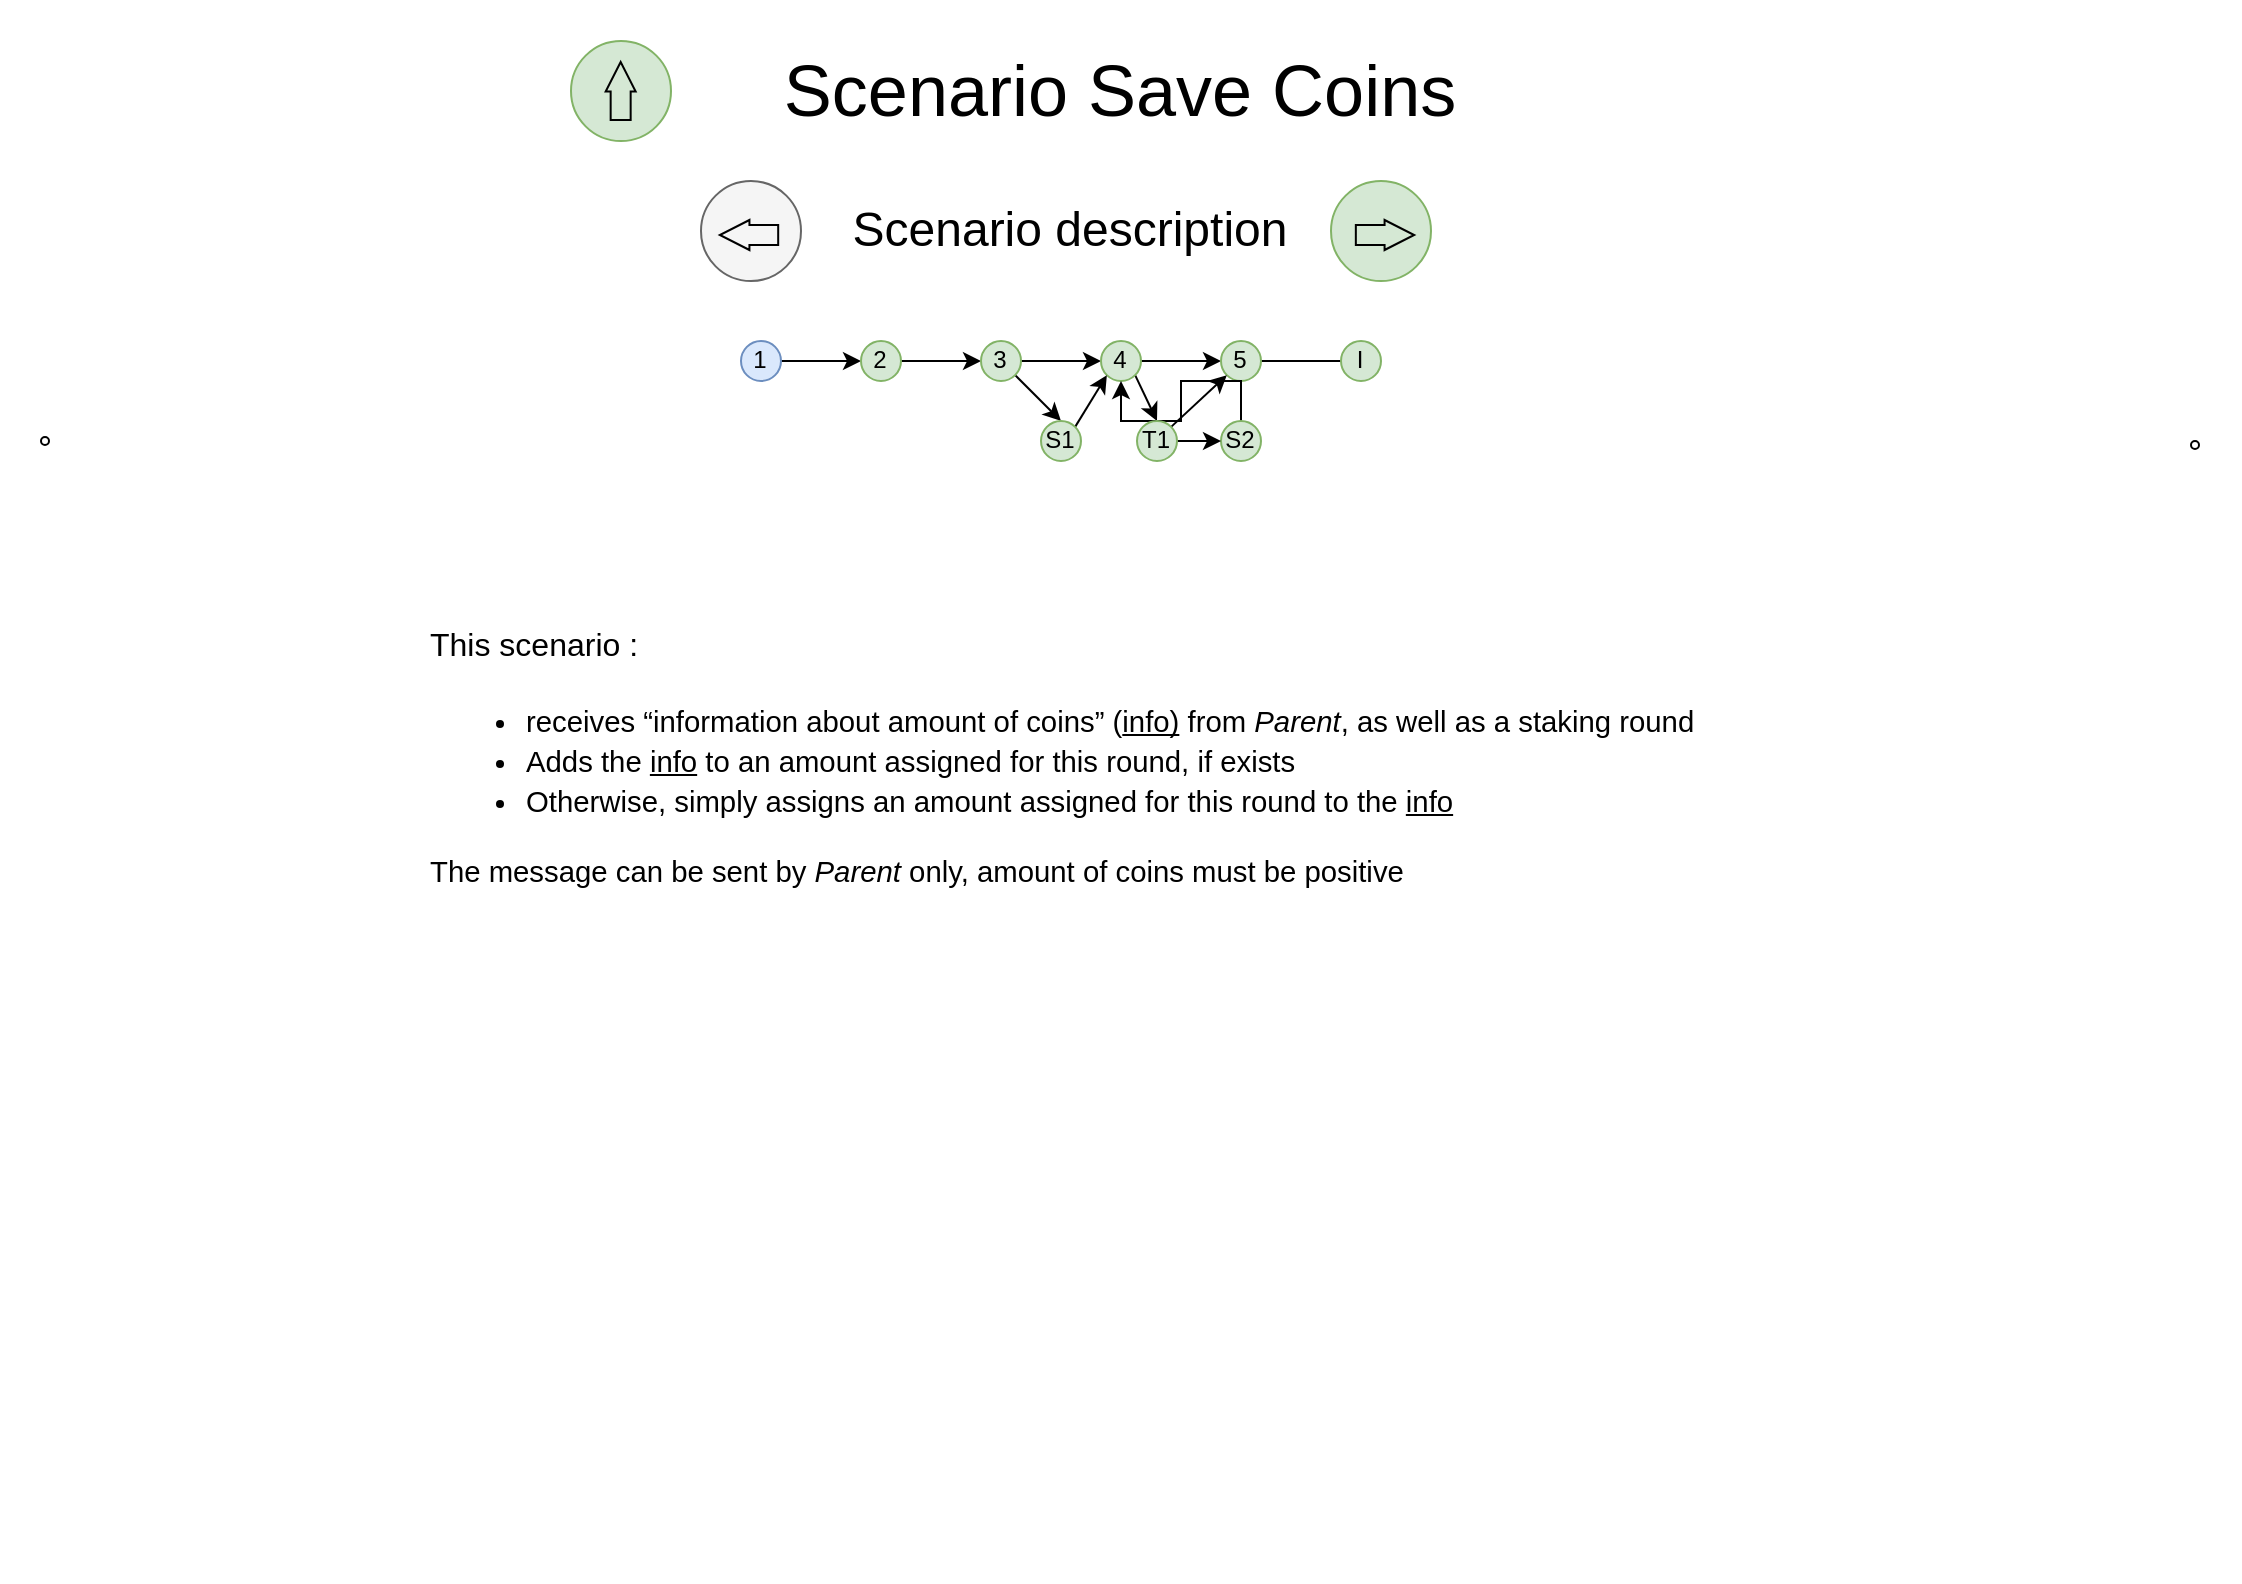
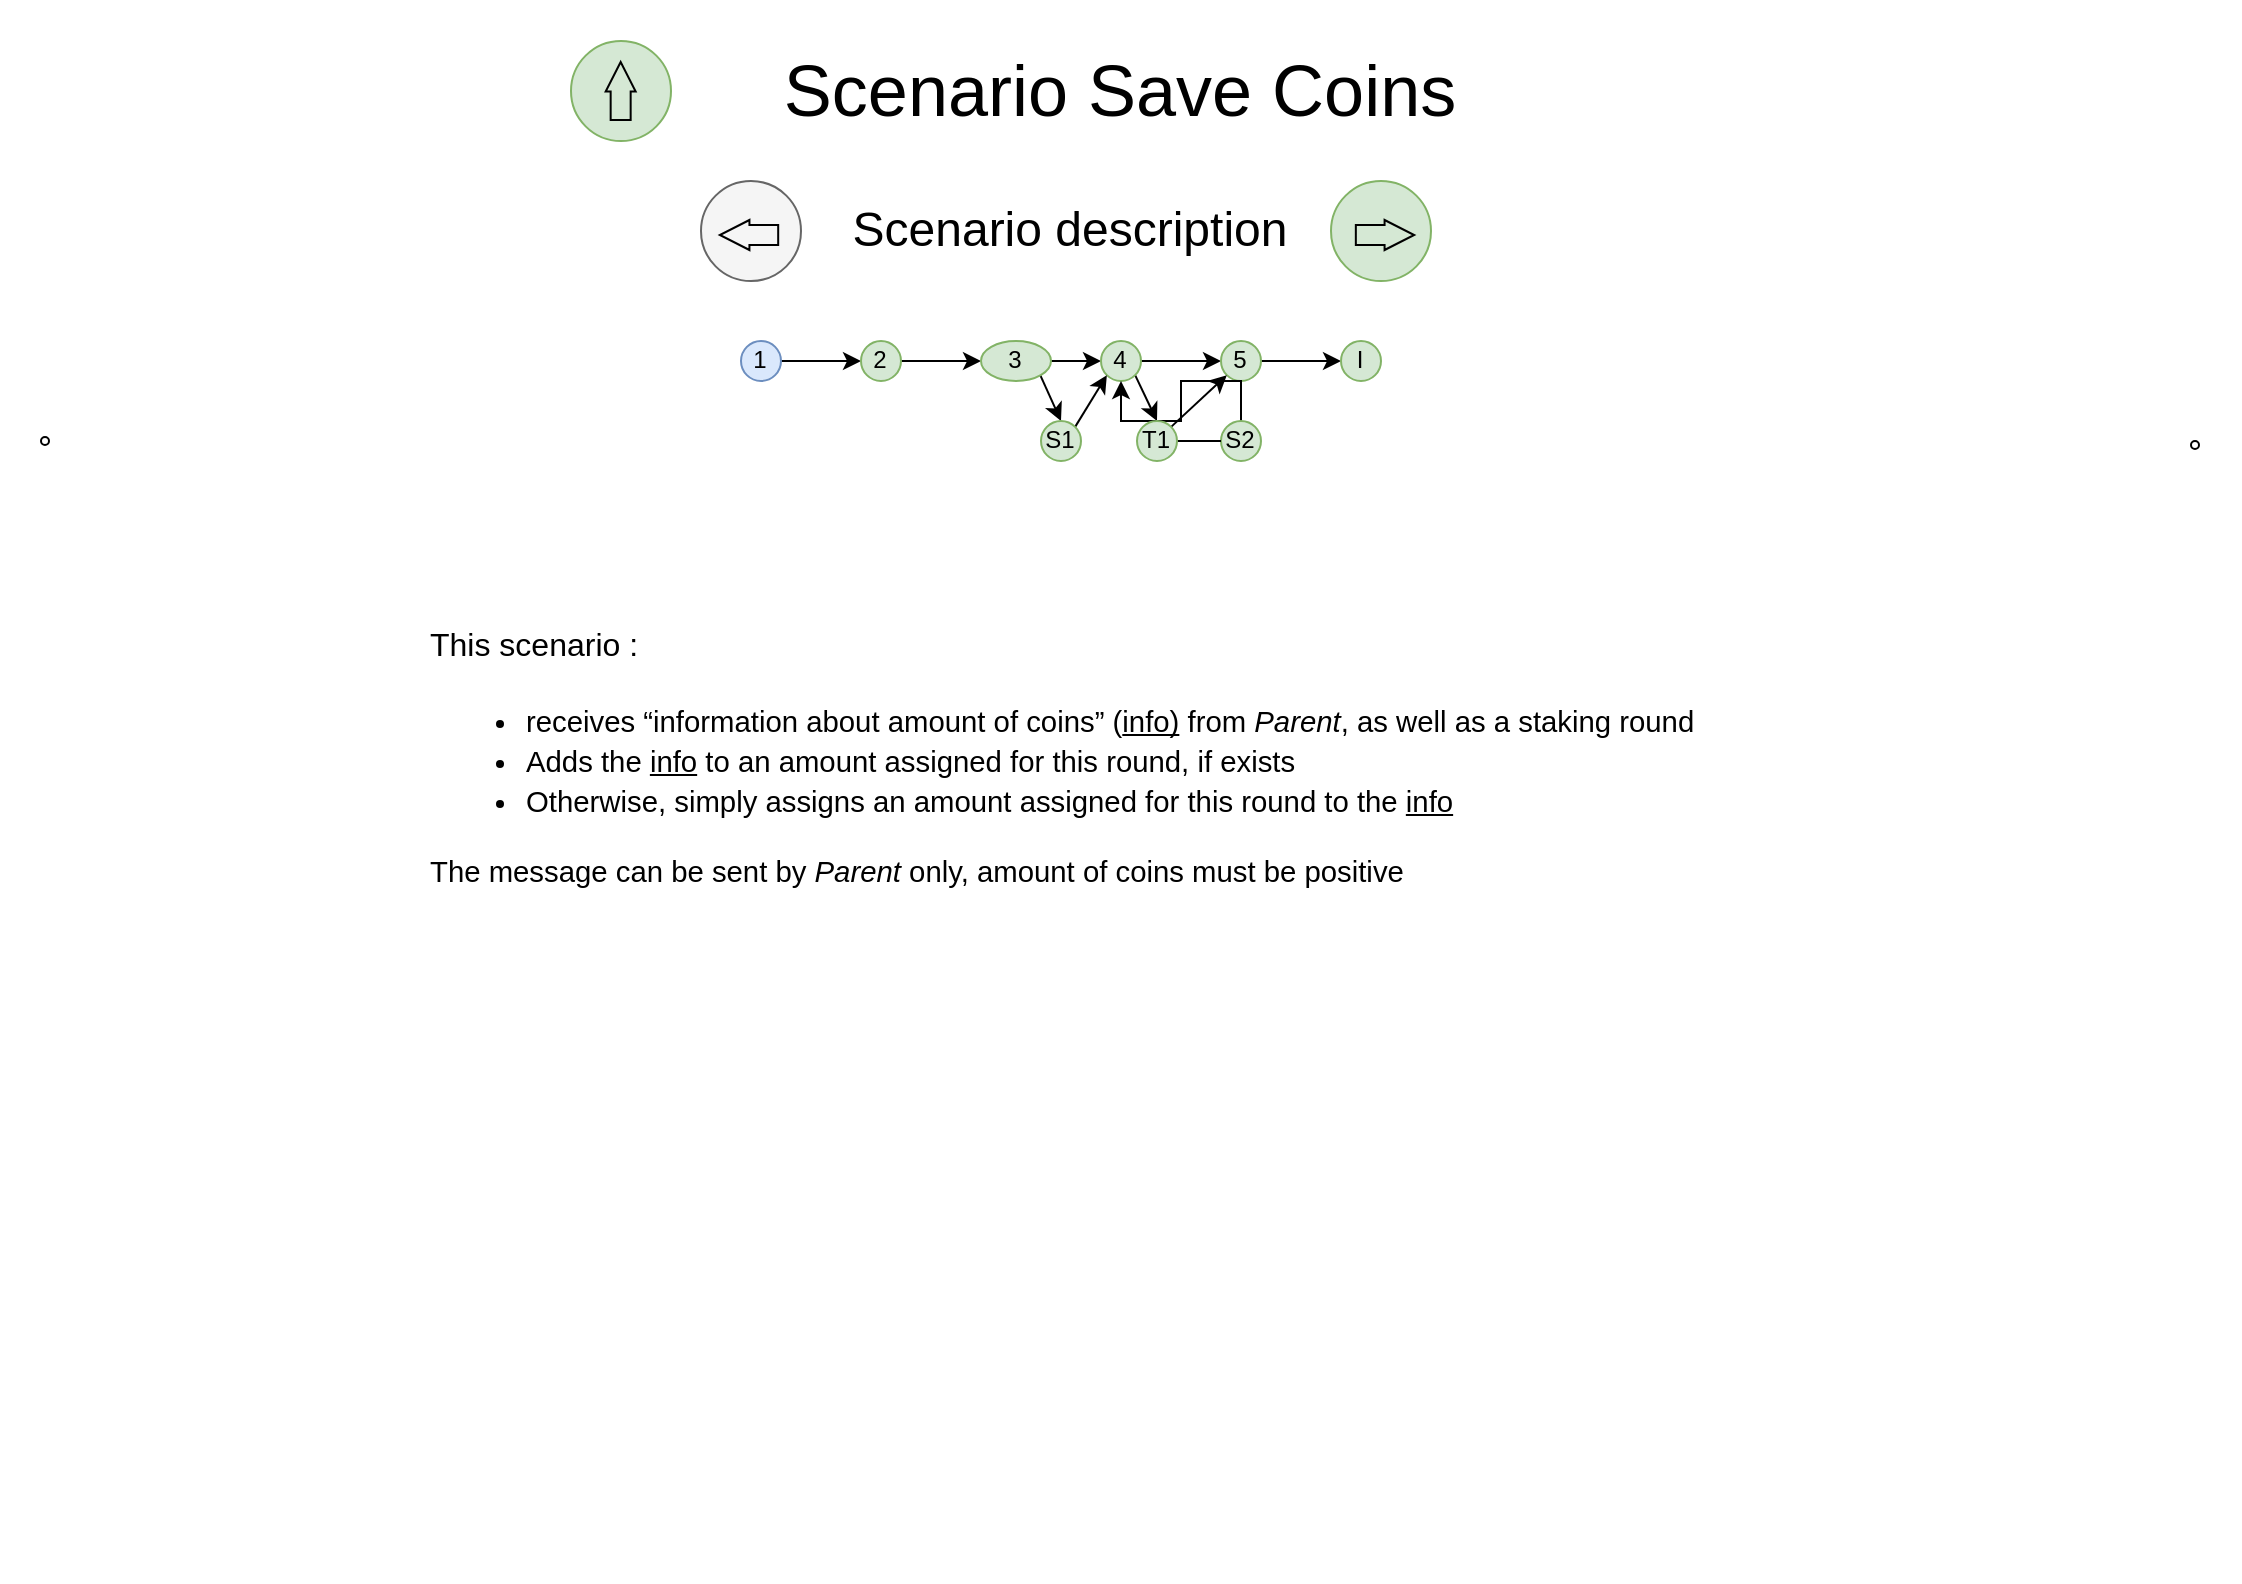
(1001, 361) -> (1016, 361)
(1331, 361) -> (1326, 361)
(1206, 441) -> (1212, 441)
